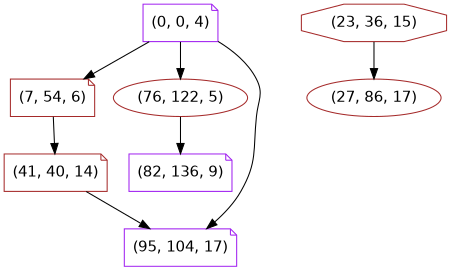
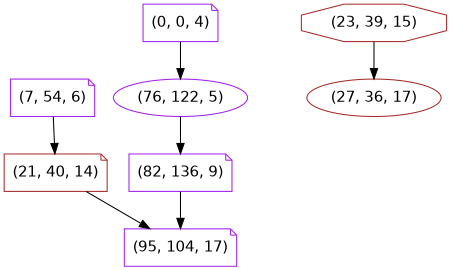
(374, 23) -> (374, 23)
(121, 58) -> none
(53, 98) -> (53, 98)
(180, 98) -> (180, 98)
(374, 98) -> (374, 98)
(255, 129) -> (180, 205)
(56, 173) -> (56, 173)
